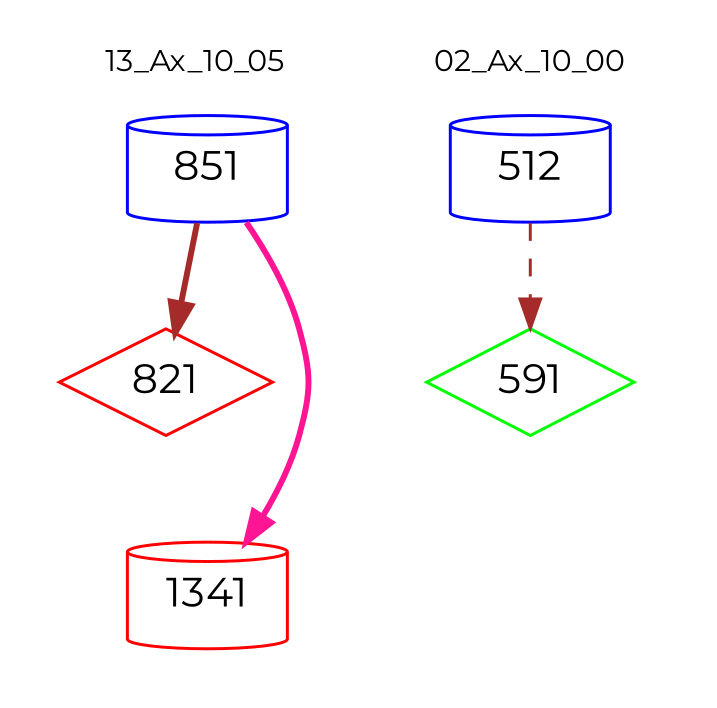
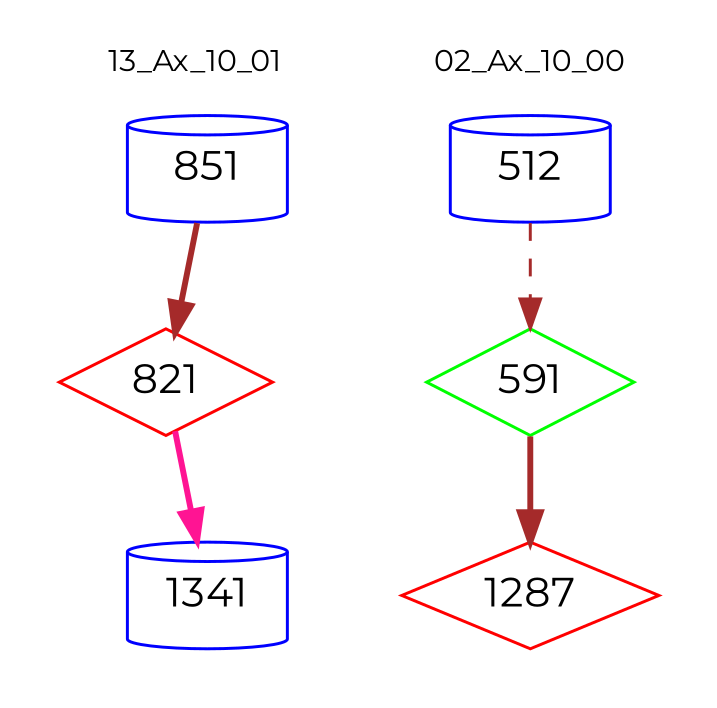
(196, 64) -> (196, 64)
(307, 367) -> (183, 471)
(207, 595) -> (207, 595)
none -> (530, 595)
